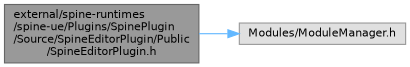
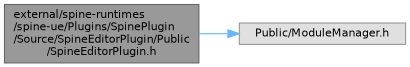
(322, 34) -> (322, 34)
